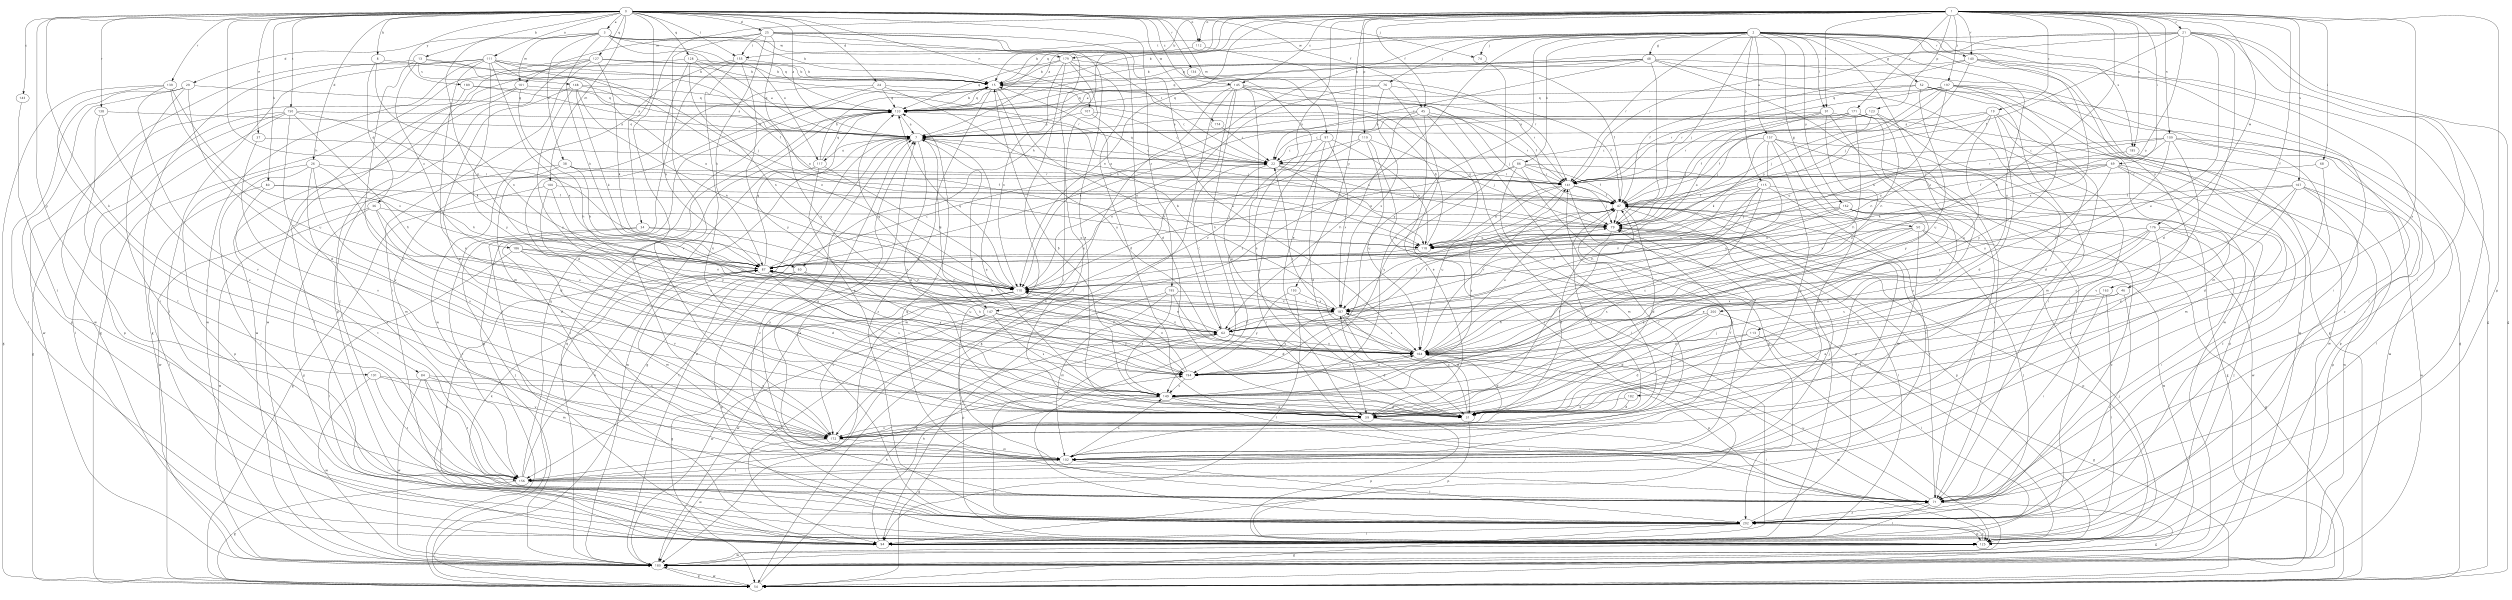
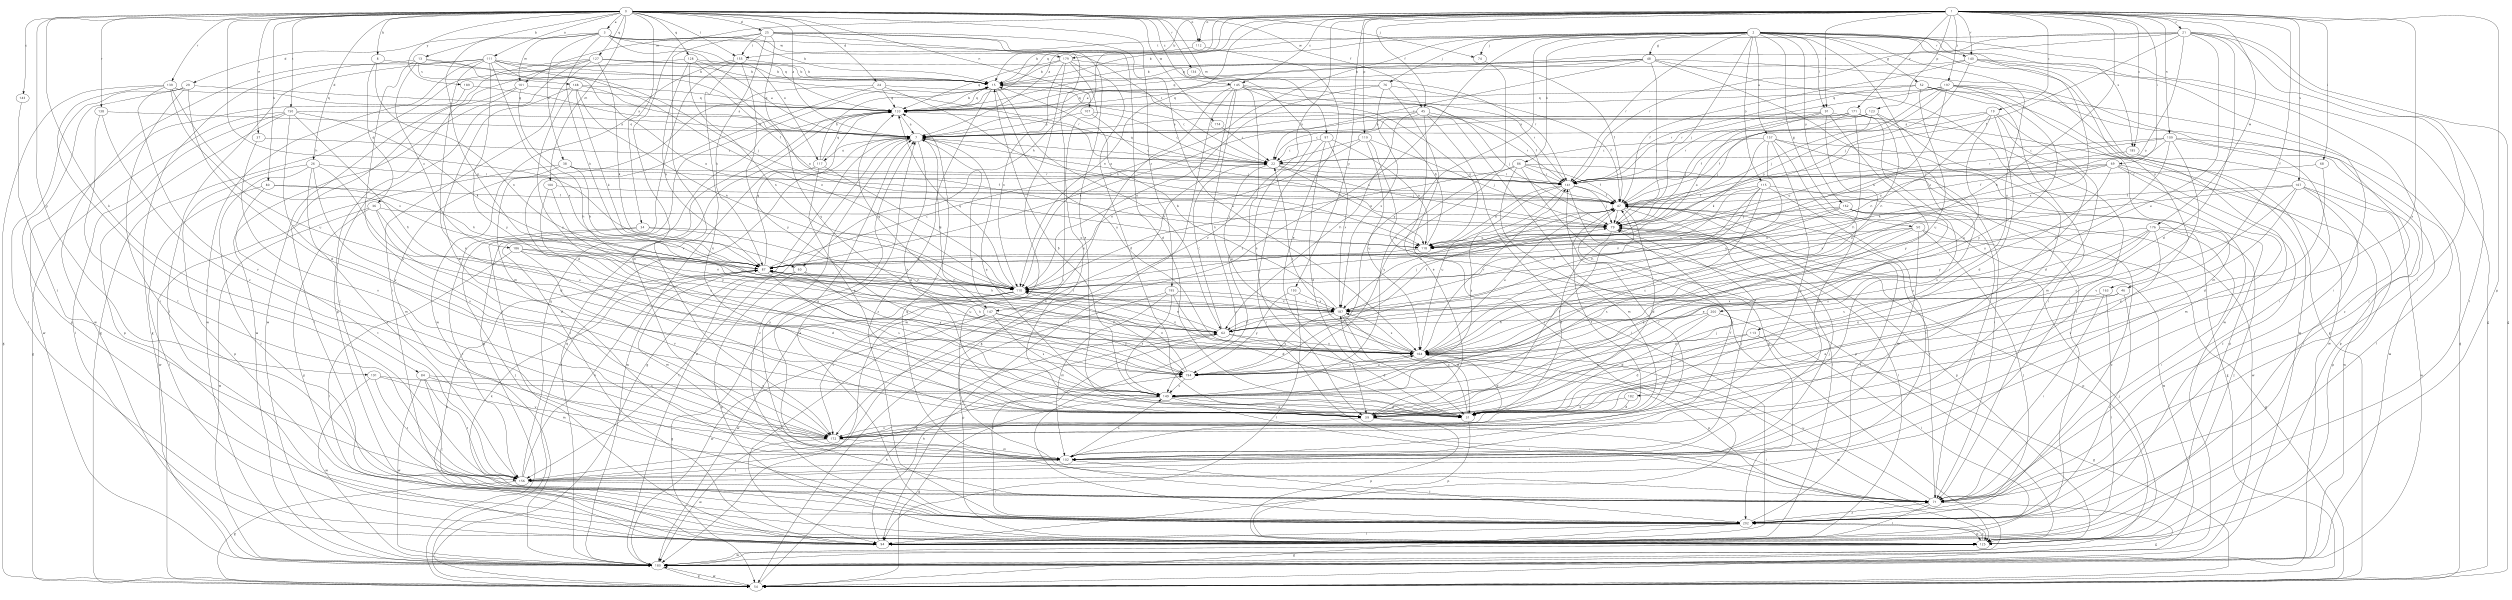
(607, 102) -> (531, 106)
(208, 564) -> none
